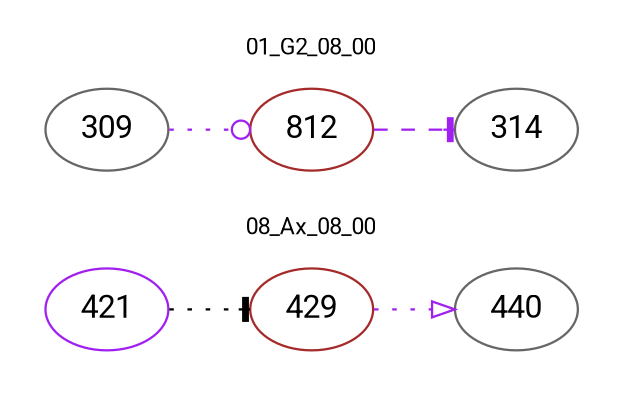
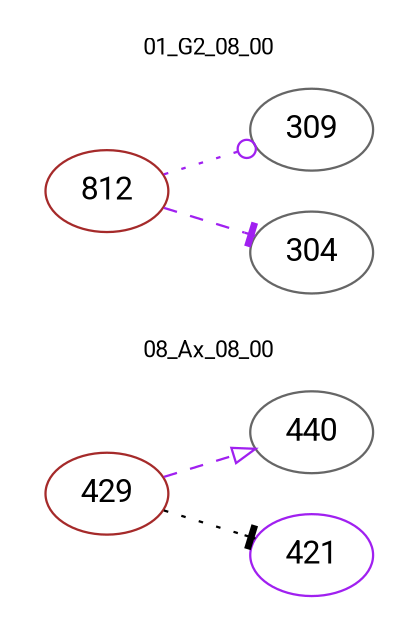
(200, 130) -> (201, 163)
(516, 130) -> (312, 253)
(204, 309) -> (204, 523)
(403, 309) -> (199, 466)
